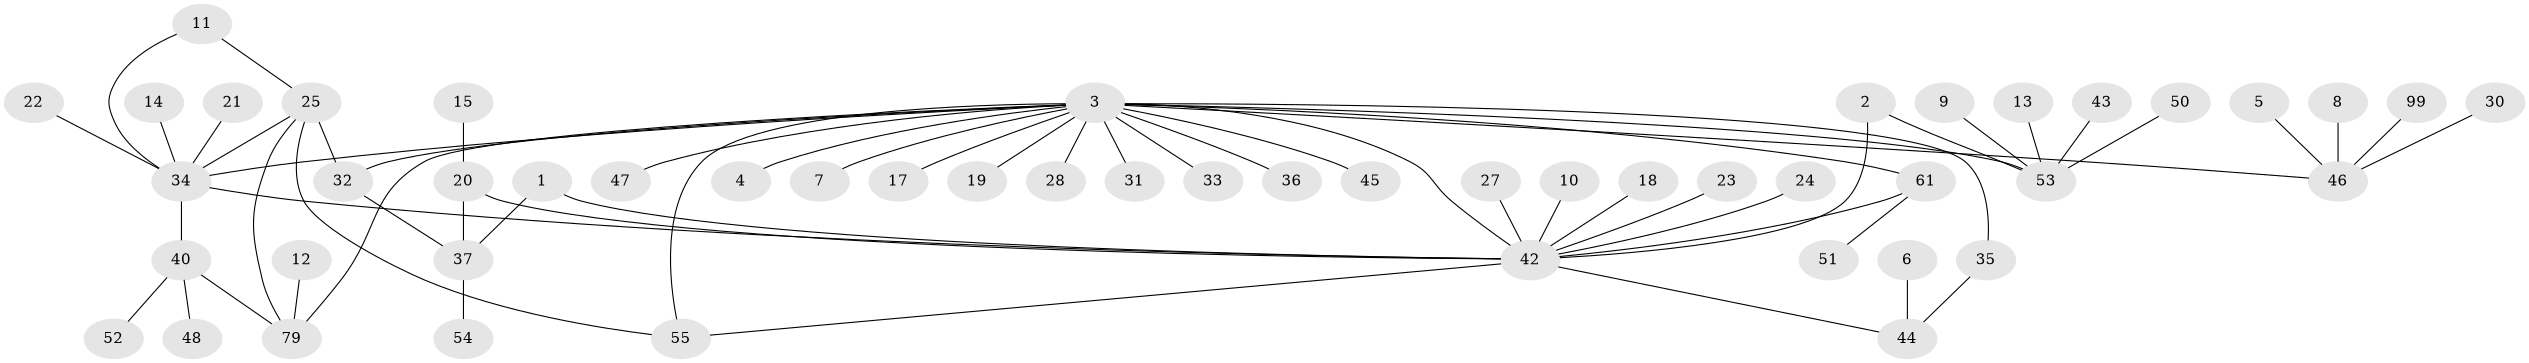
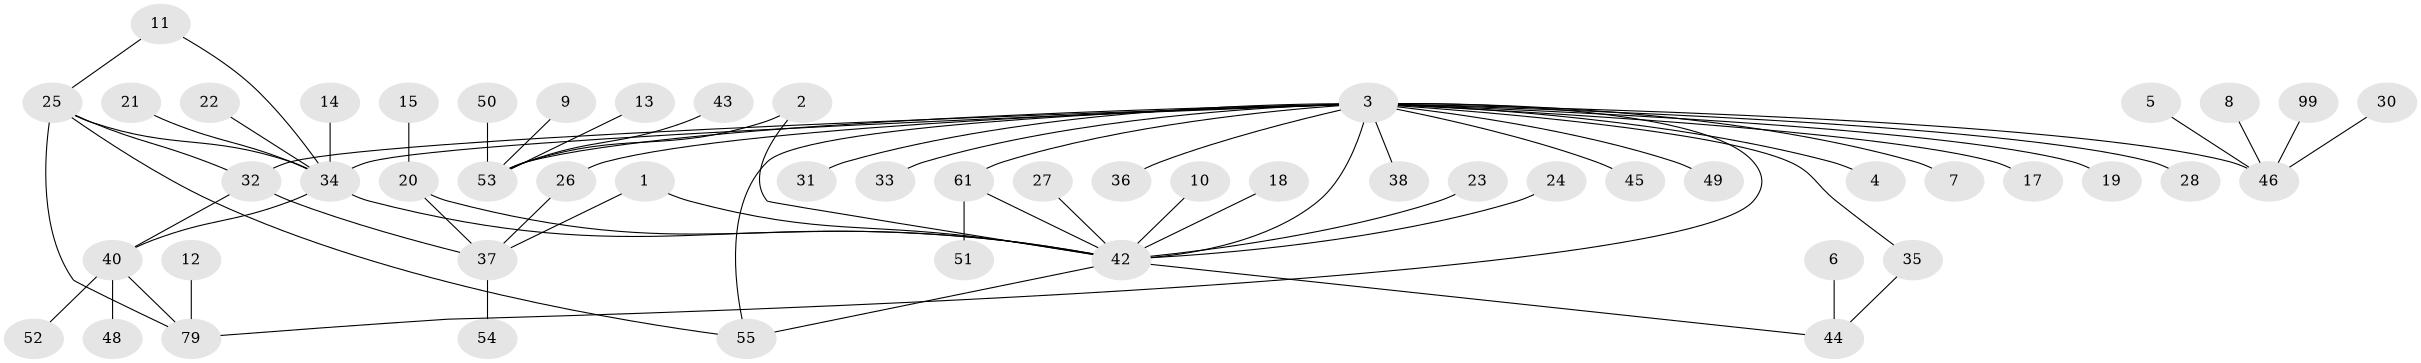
none -> (566, 181)
(621, 181) -> (1714, 181)
none -> (1399, 181)
none -> (182, 221)
